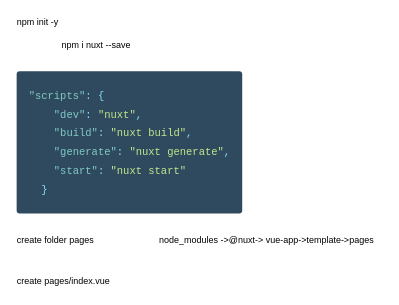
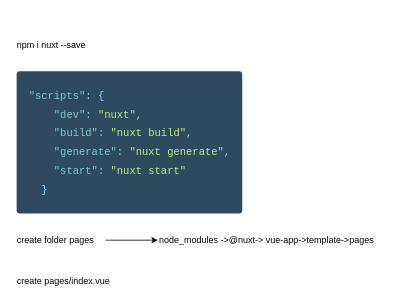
(42, 23) -> none
(102, 45) -> (57, 45)
none -> (129, 240)
